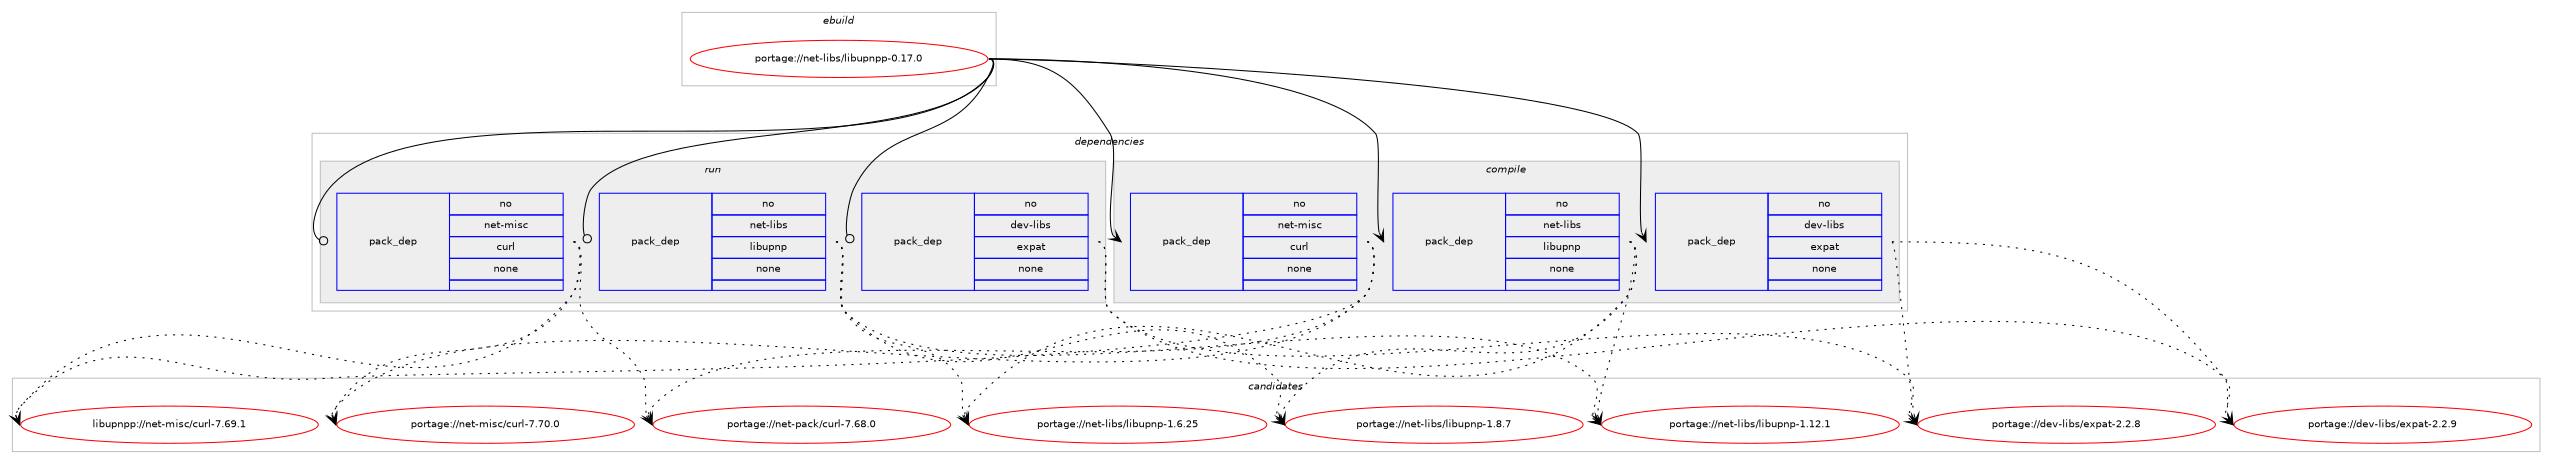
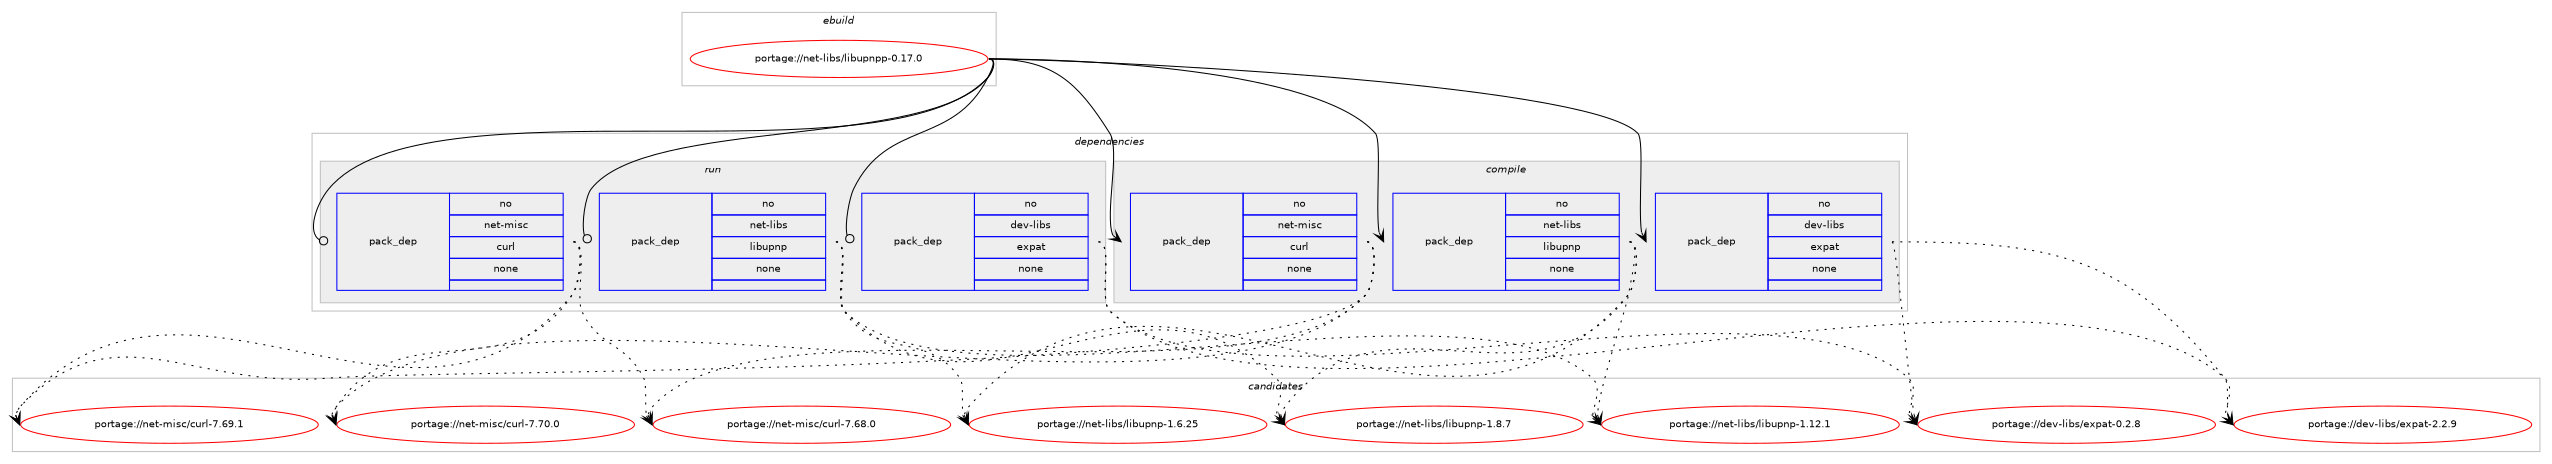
(169, 425) -> (169, 425)
(802, 425) -> (802, 425)
(2067, 425) -> (2067, 425)
